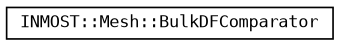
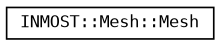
(170, 23) -> (110, 23)
